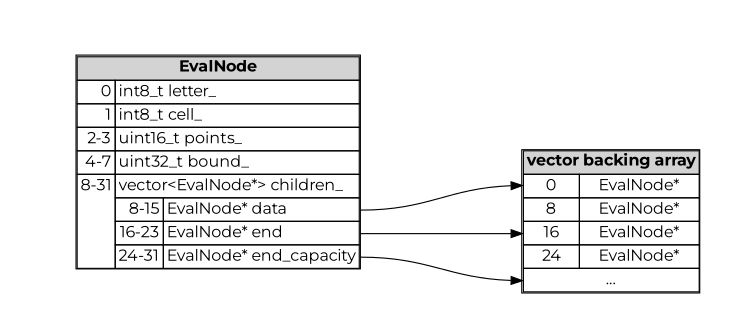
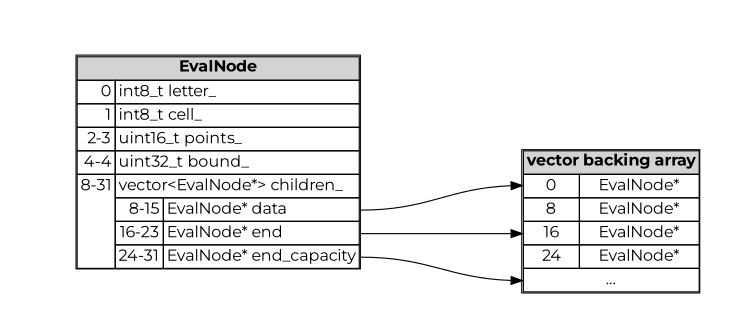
(98, 162) -> (98, 162)
